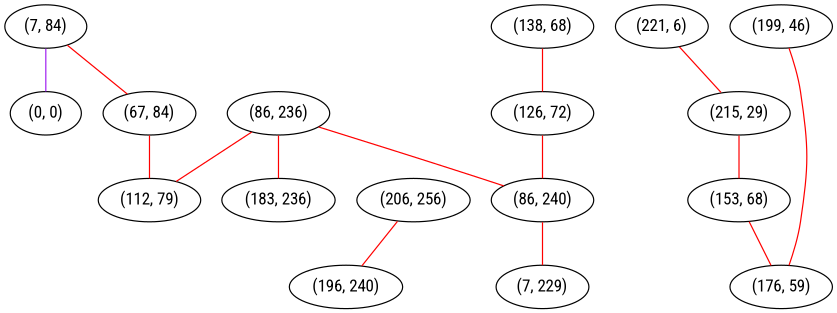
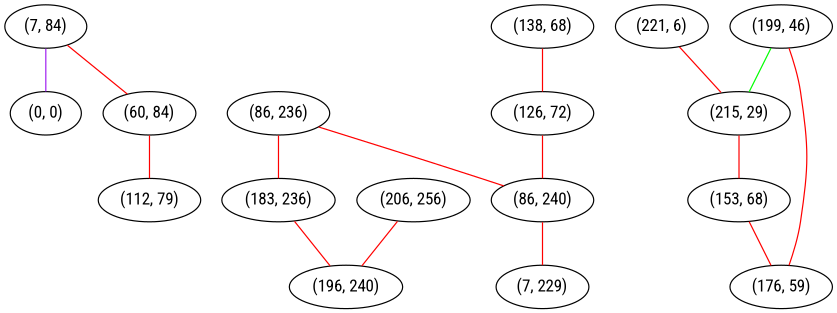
none -> (760, 70)
(149, 113) -> (149, 113)
(214, 157) -> none
none -> (312, 244)
